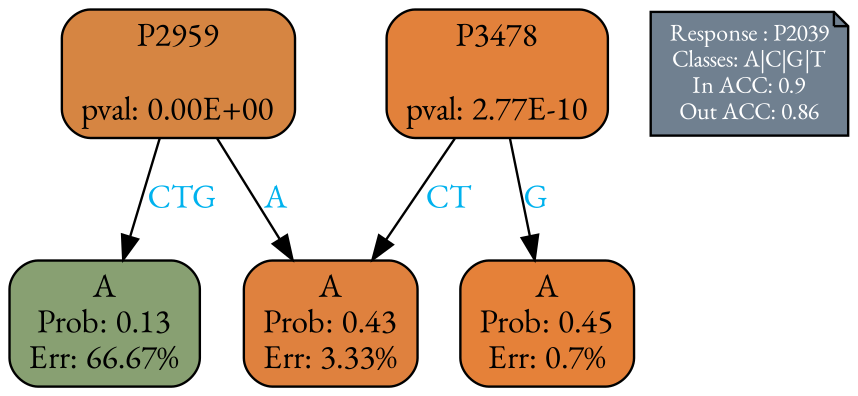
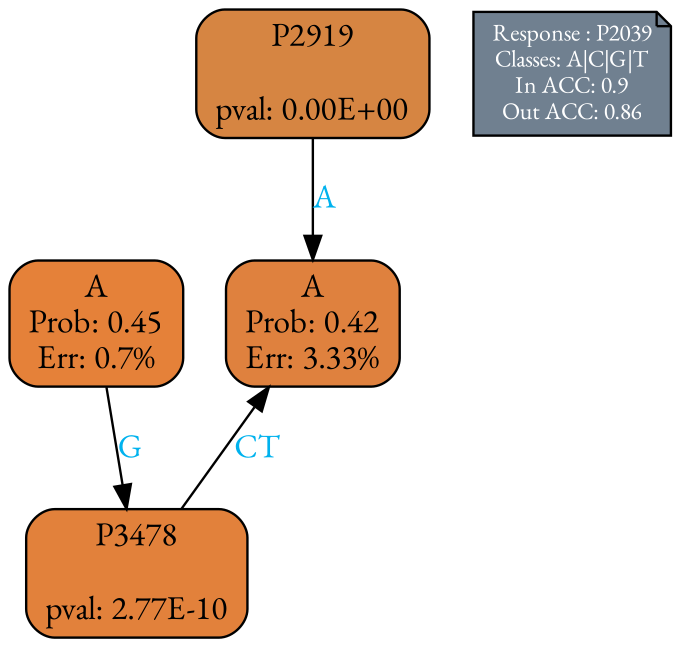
(178, 74) -> (313, 74)
(520, 187) -> (115, 436)
(105, 324) -> none
(331, 324) -> (313, 324)
